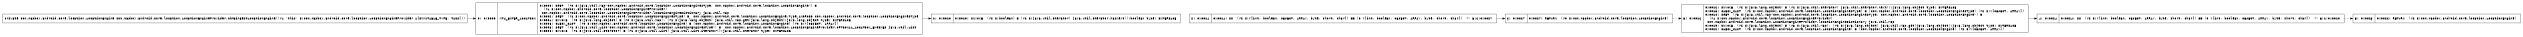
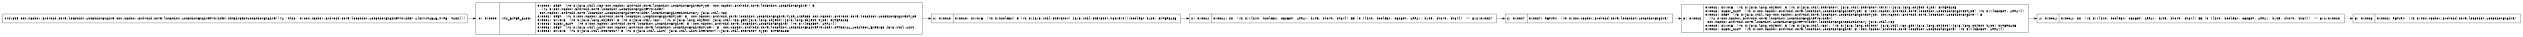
(518, 18) -> (517, 18)
none -> (1184, 18)
